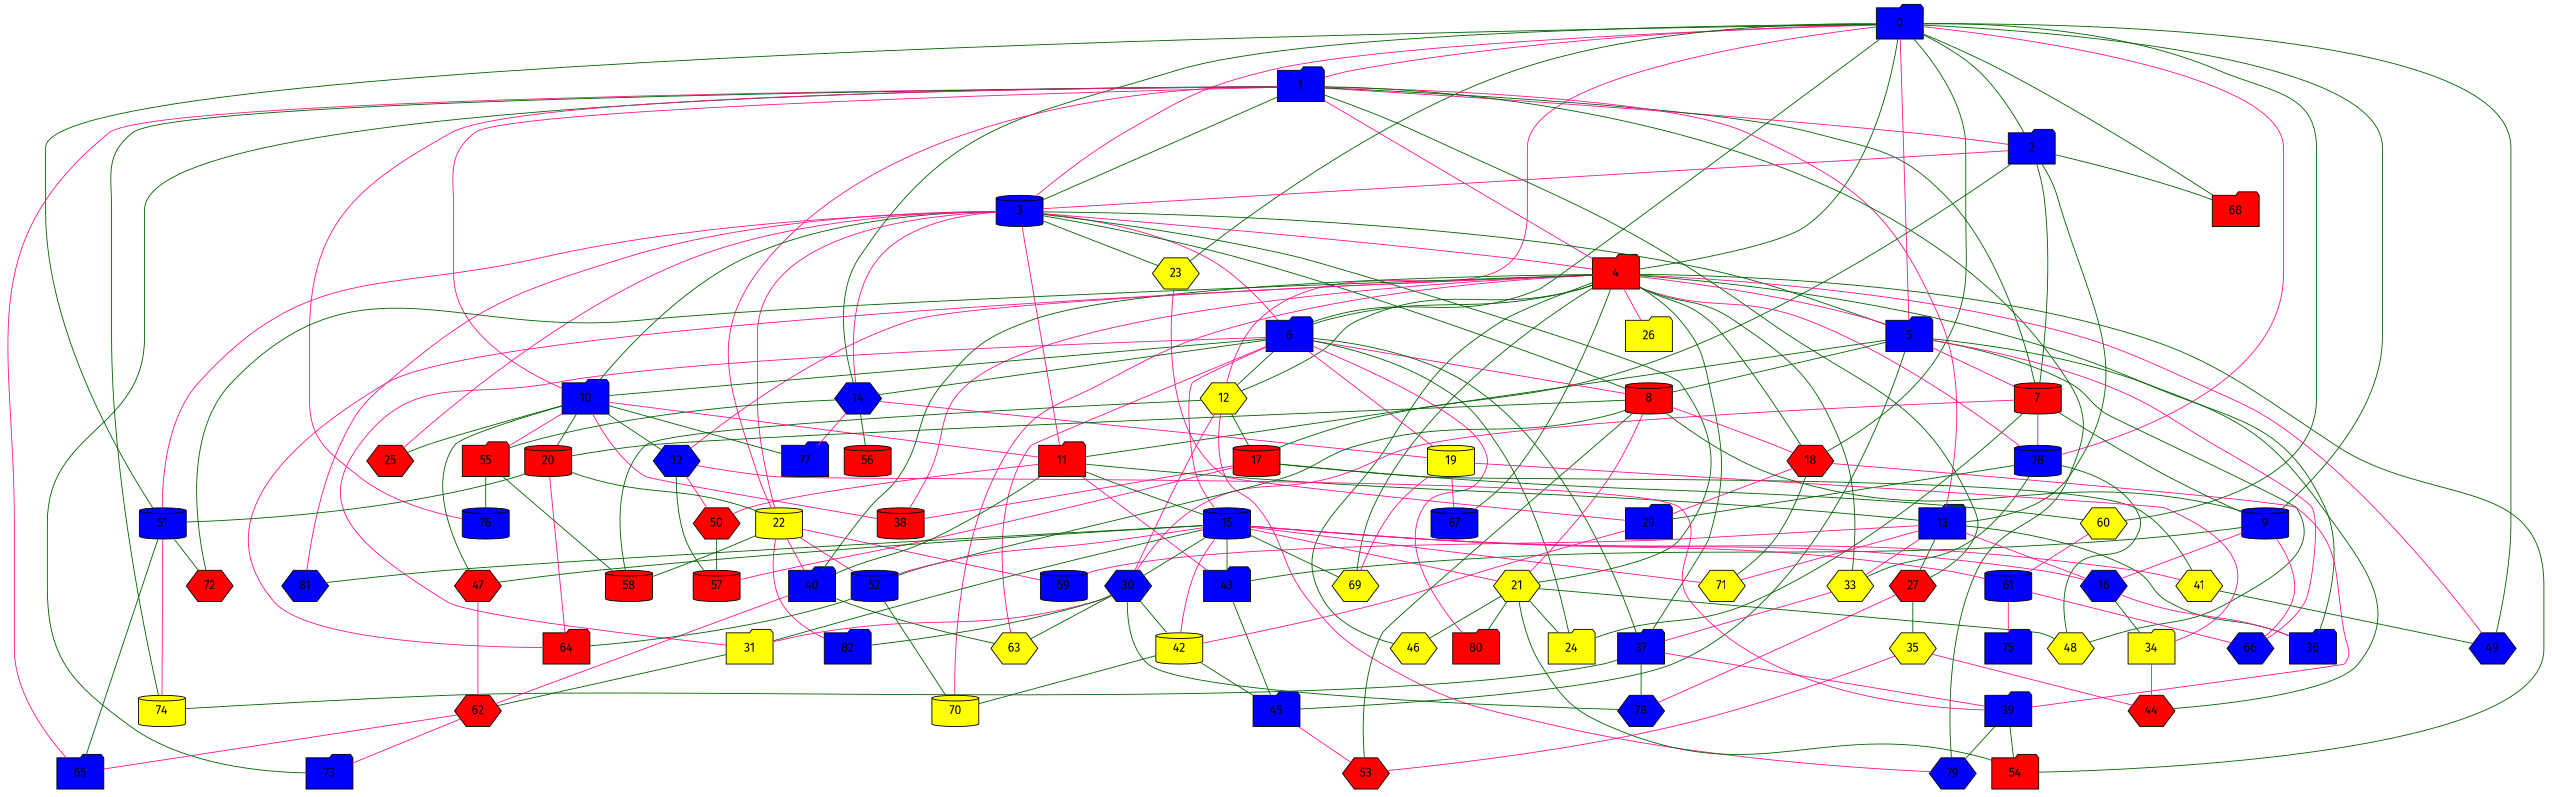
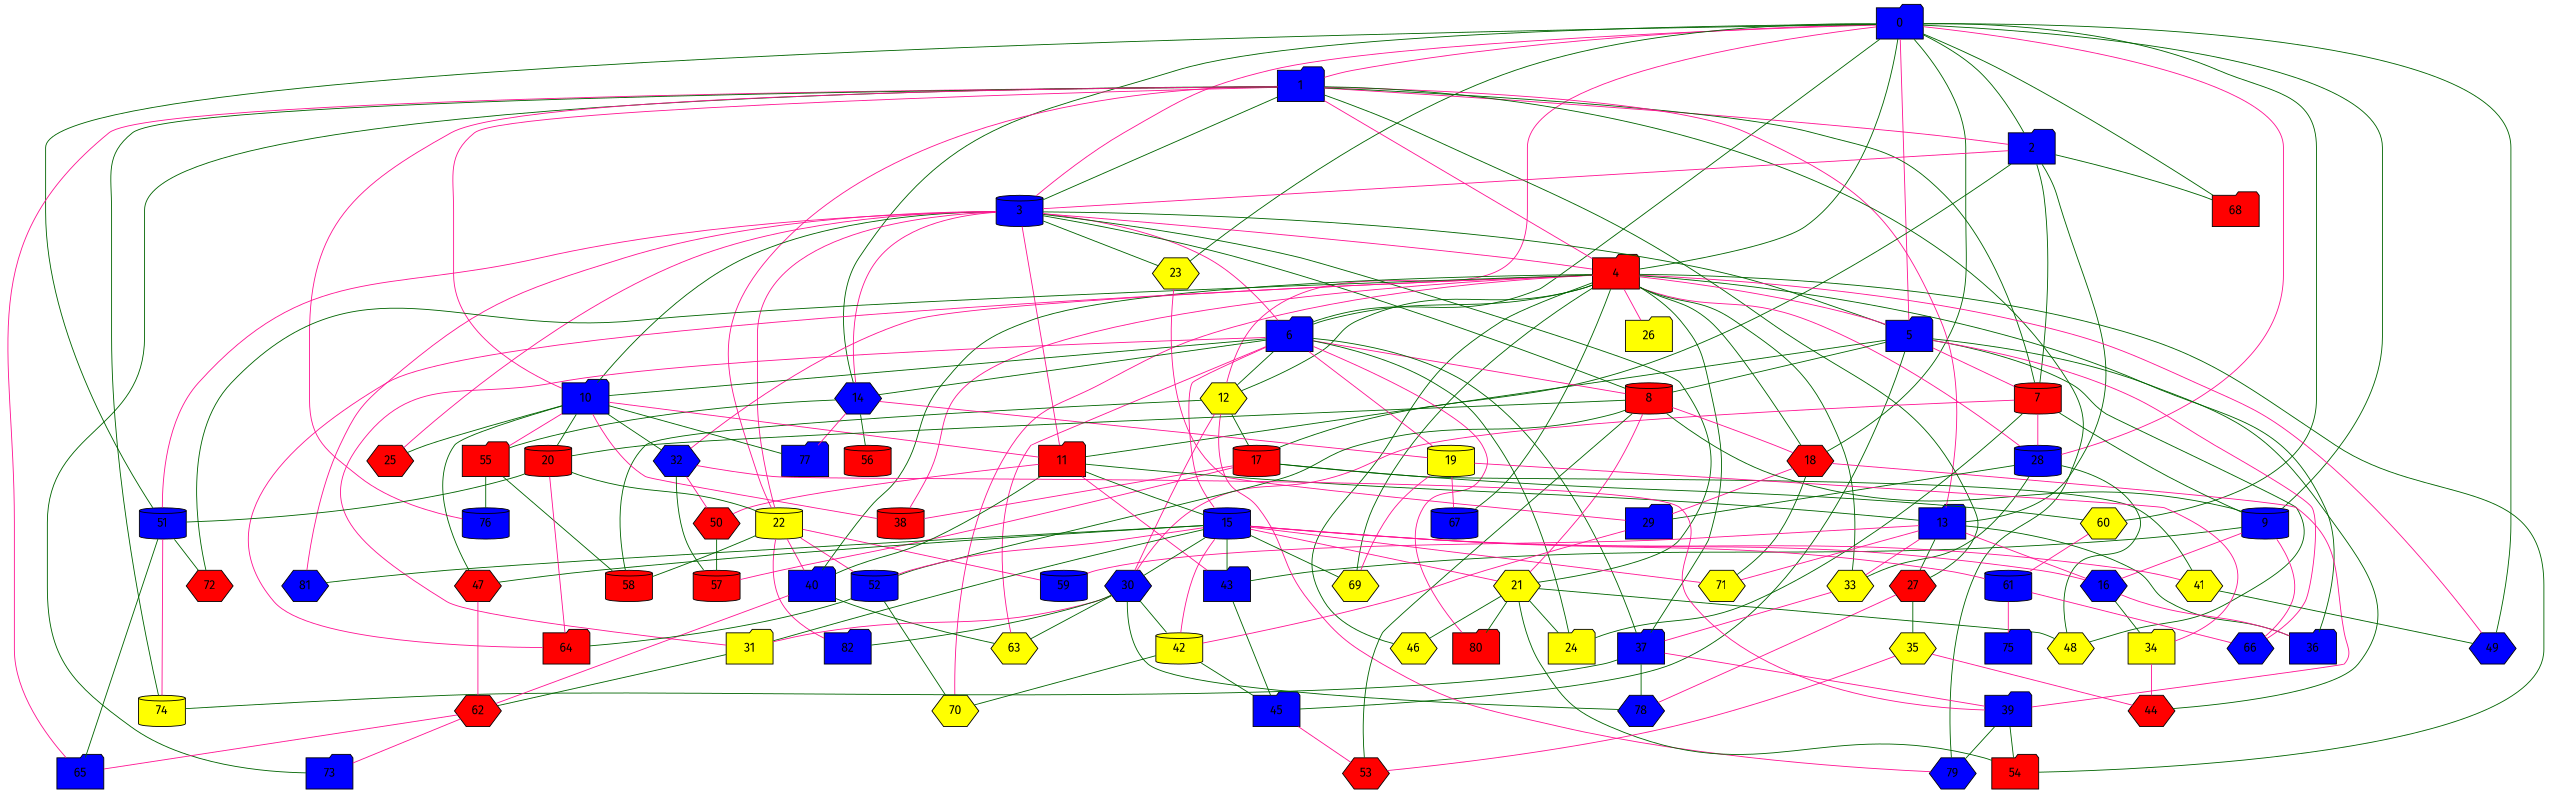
(955, 711) -> (955, 711)
